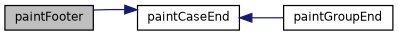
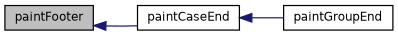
(109, 10) -> (121, 26)
